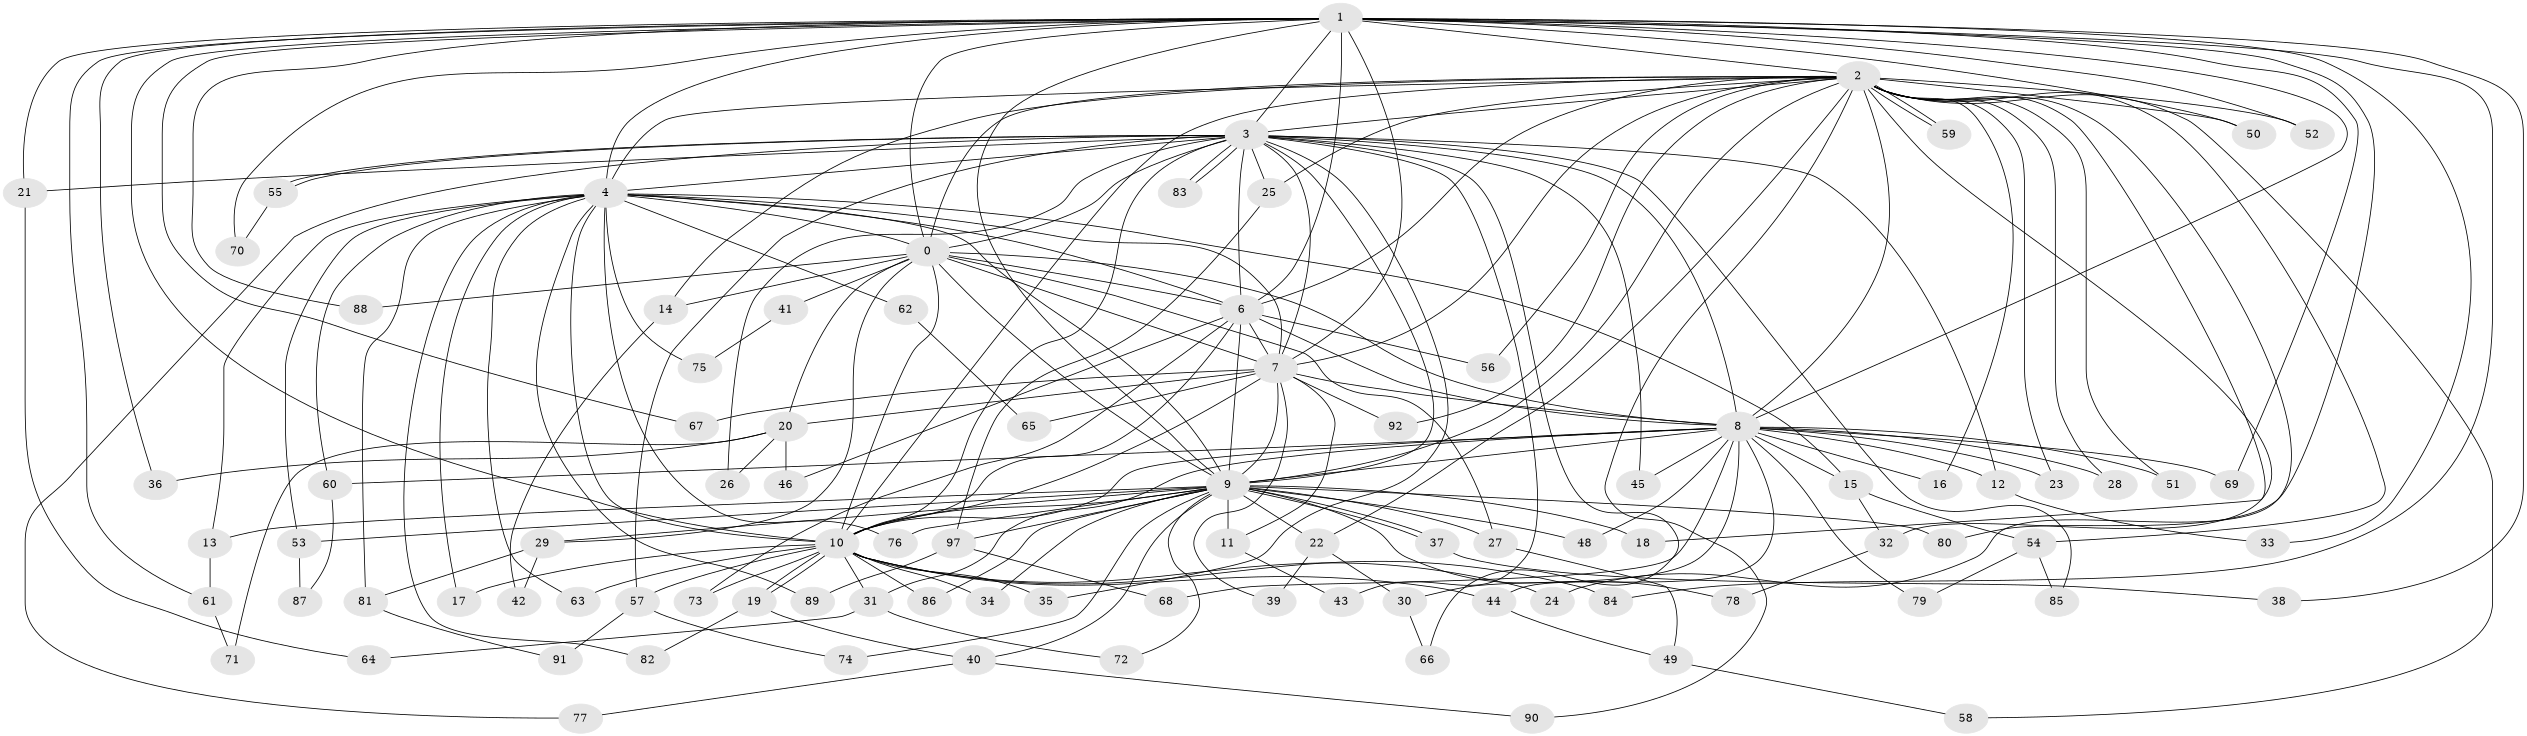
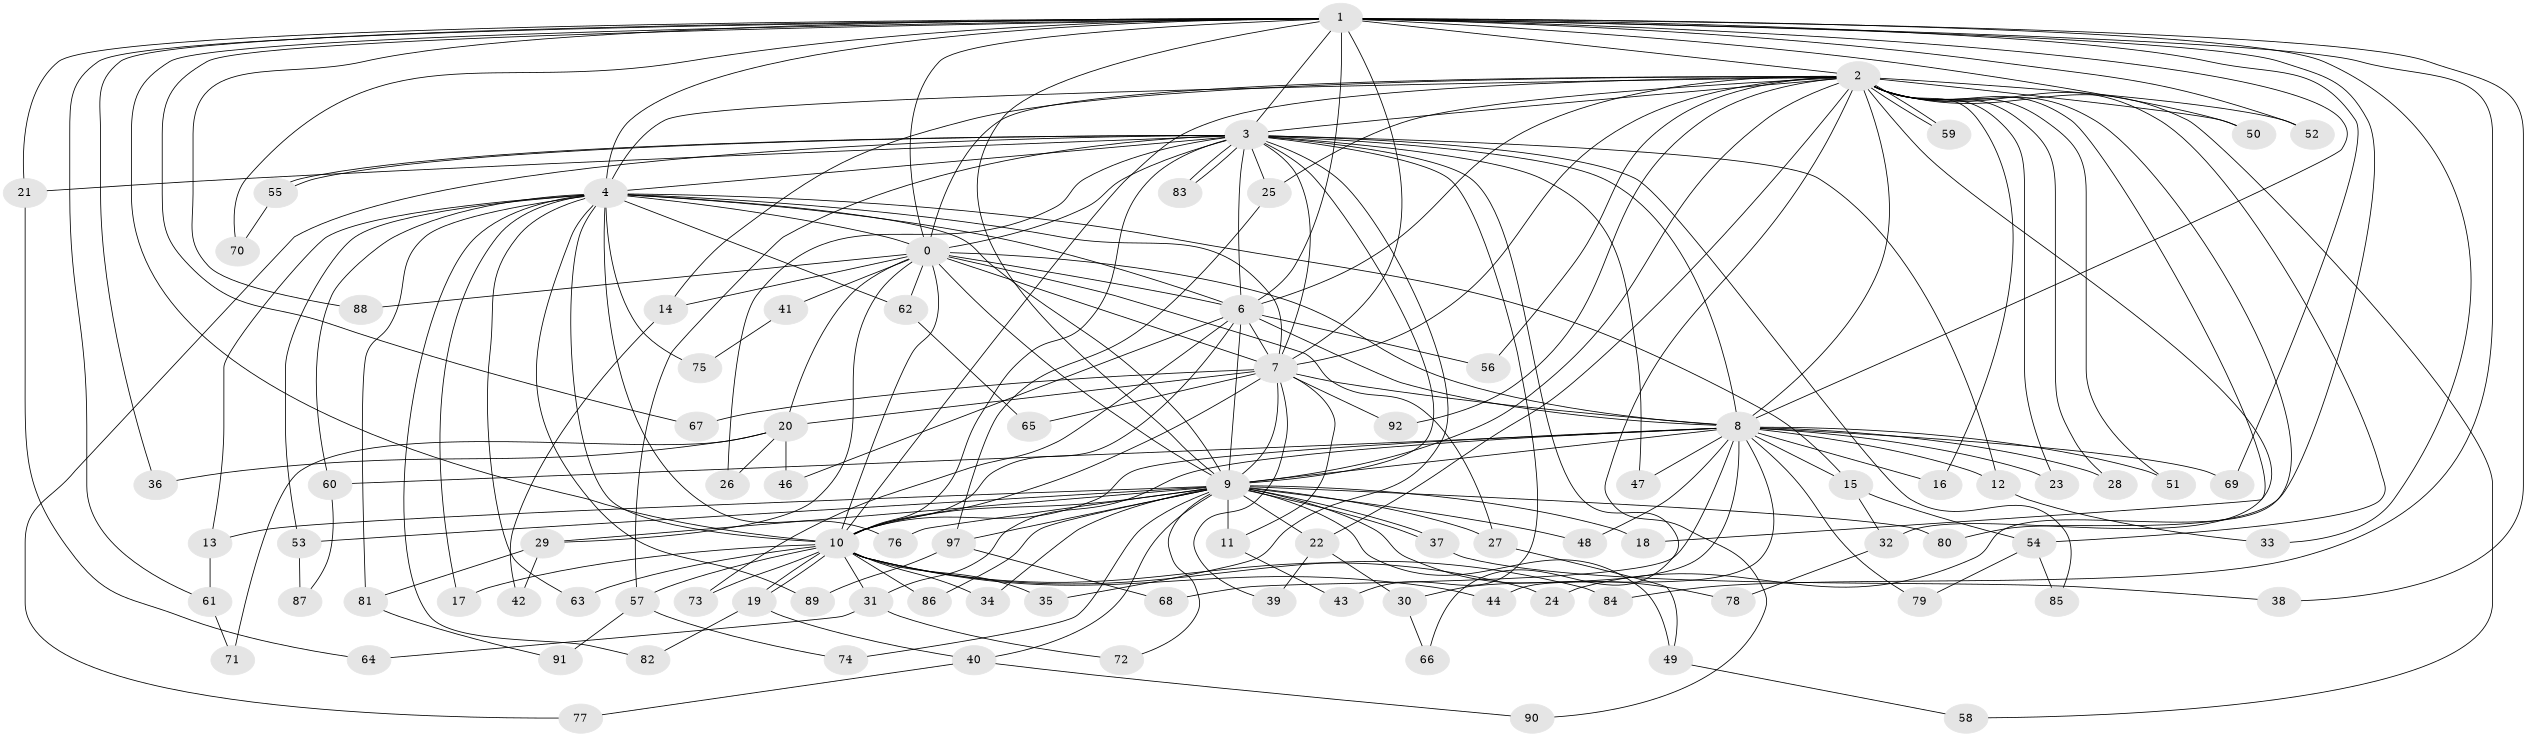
none -> (917, 281)
(1638, 485) -> (1638, 485)
(1580, 635) -> (1529, 563)
